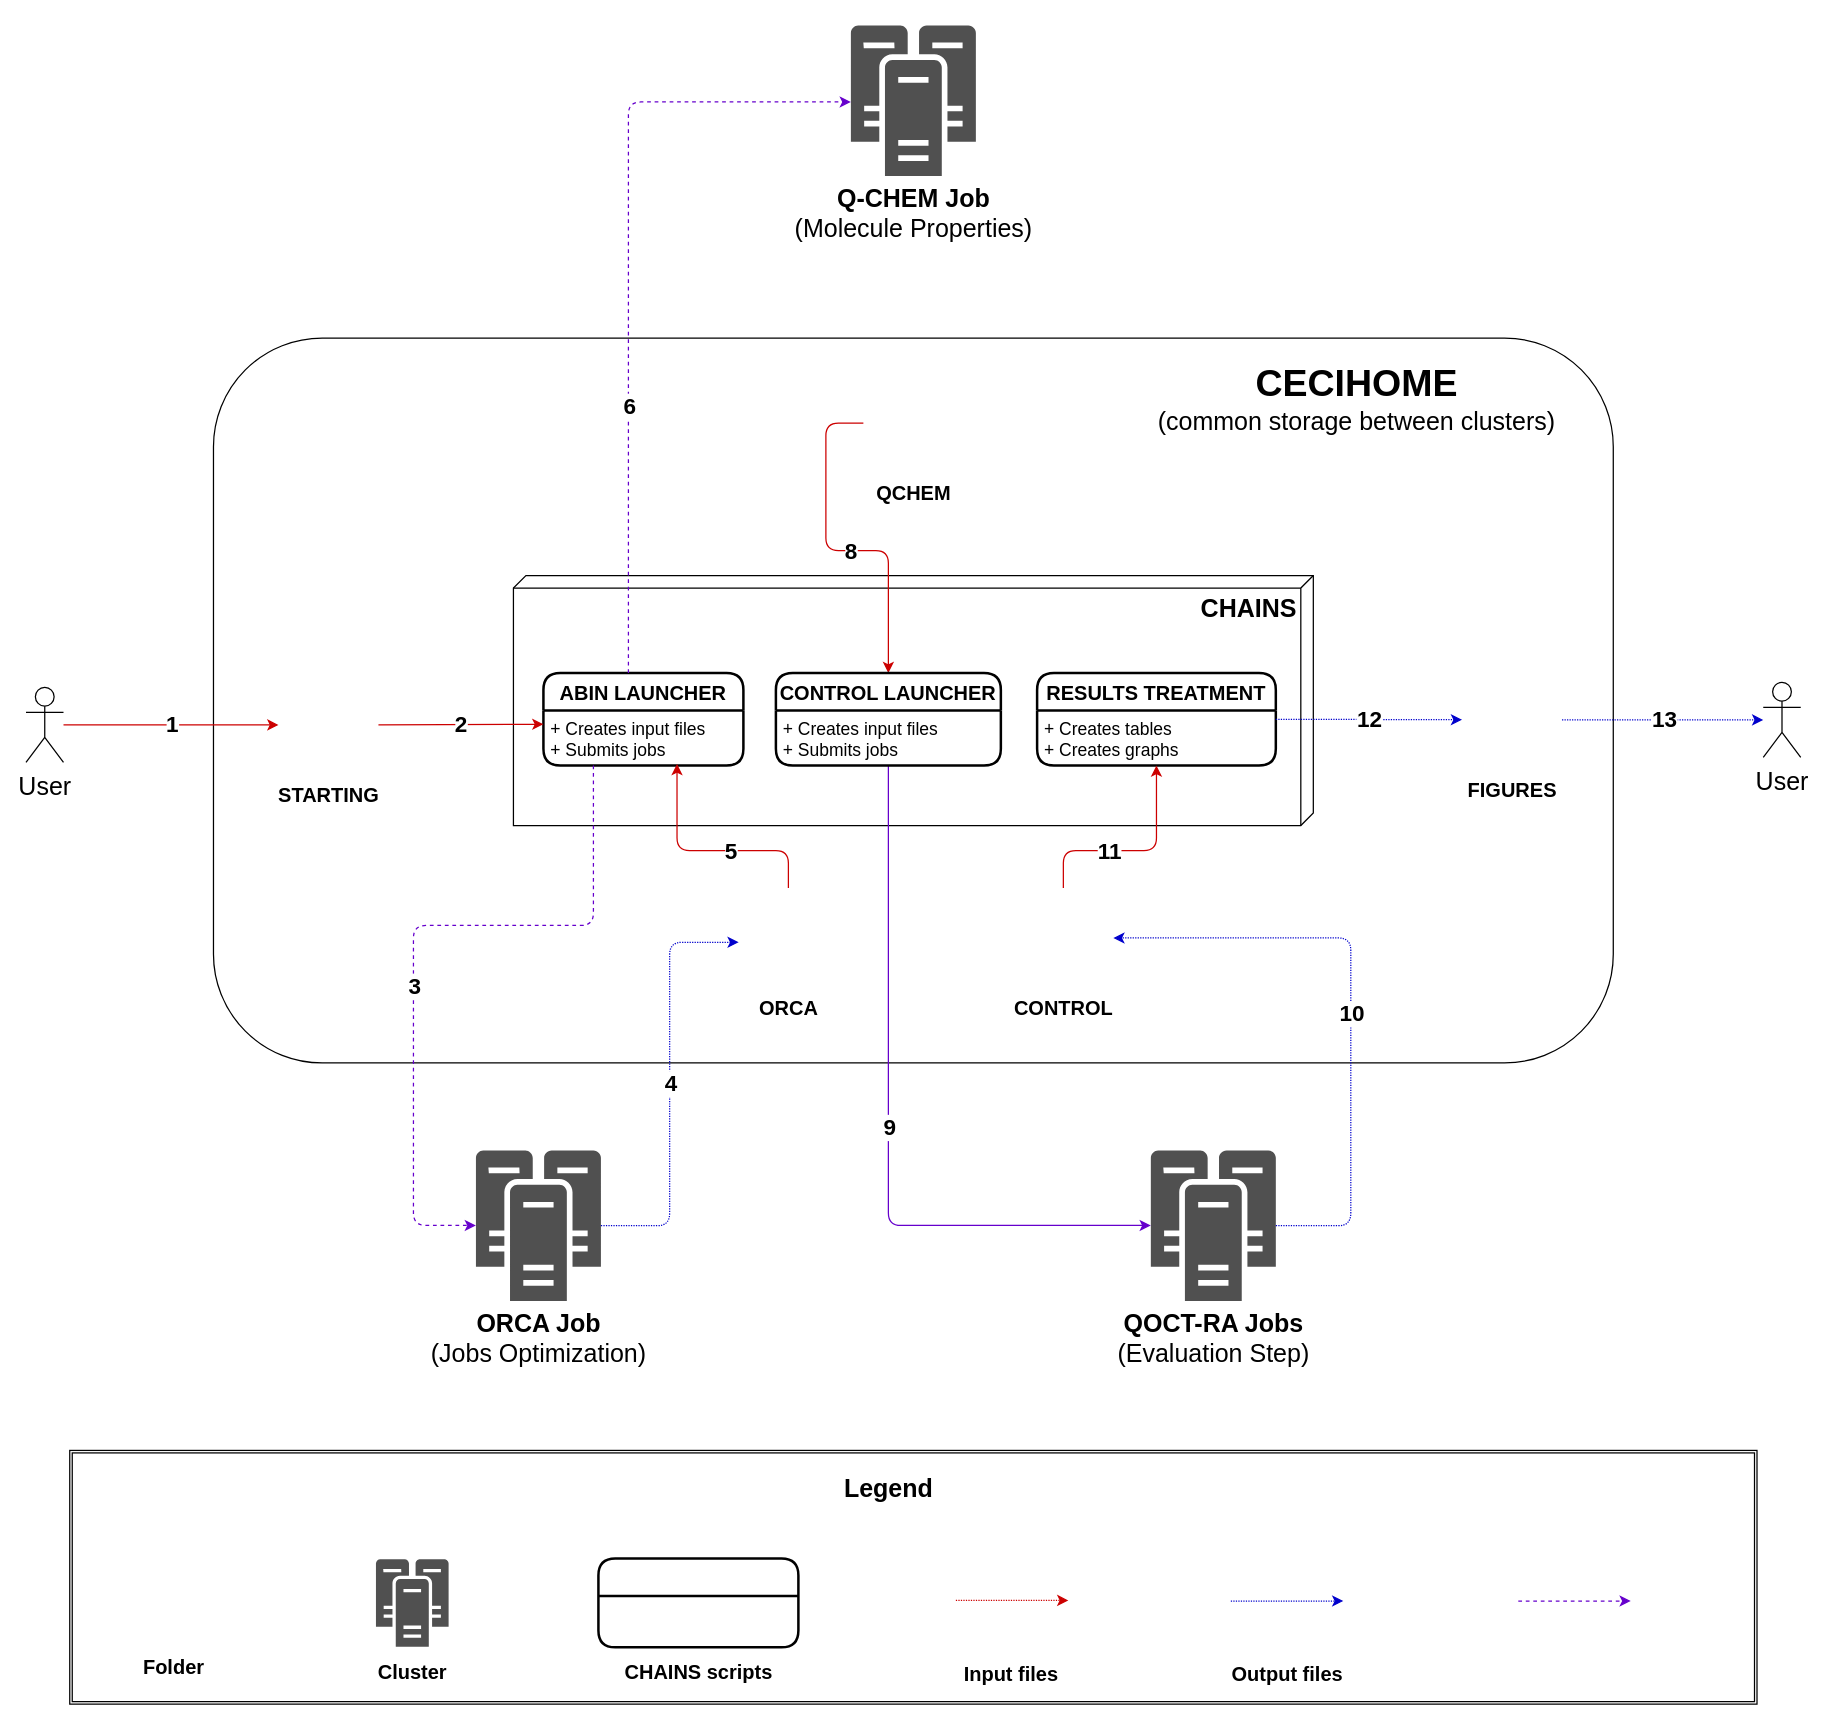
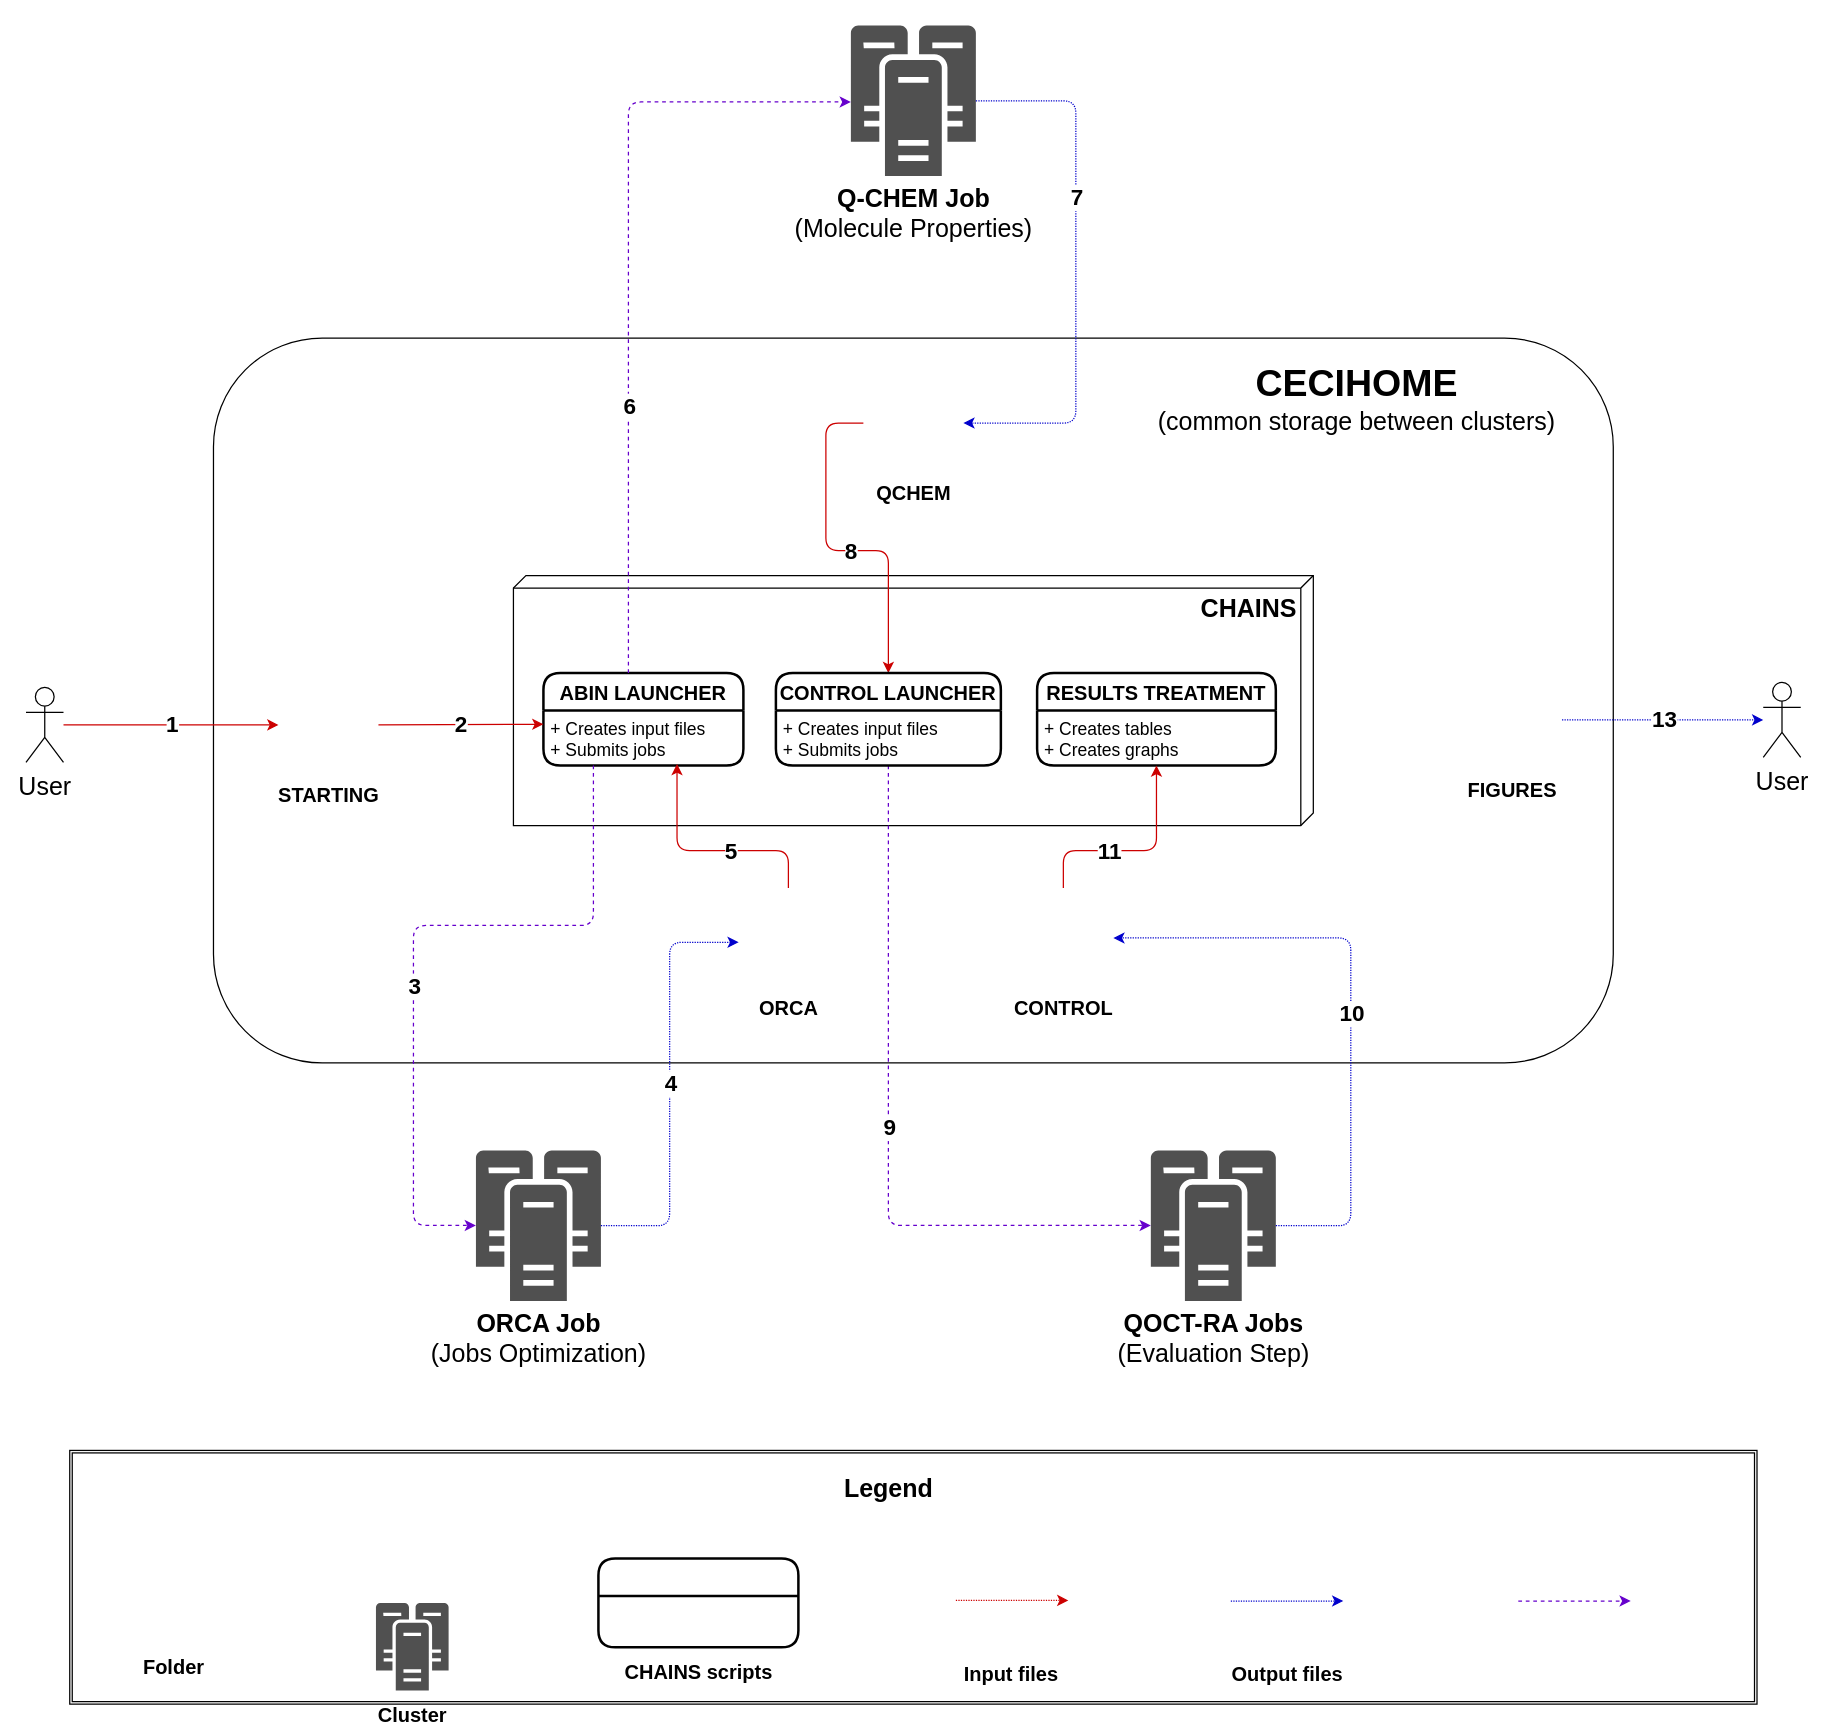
none -> (1076, 265)
(1365, 720) -> none
(888, 942) -> (888, 942)
(412, 1603) -> (412, 1647)
